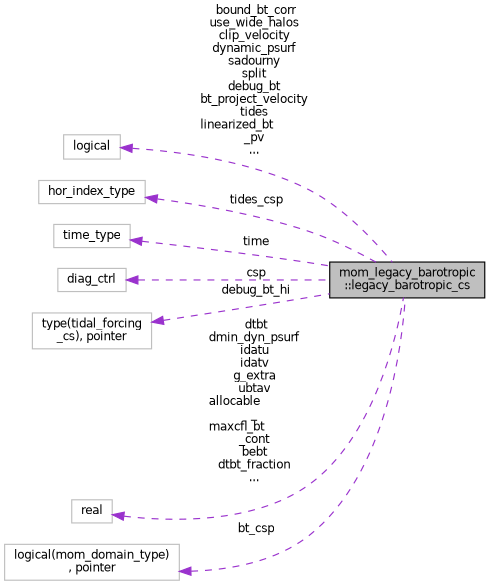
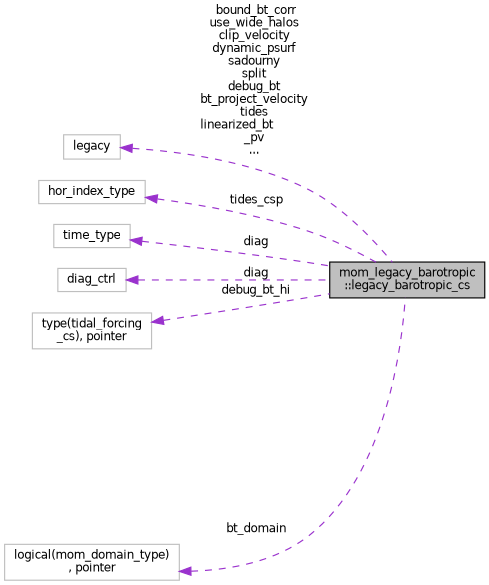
(92, 147) -> (92, 147)
(255, 242) -> (255, 242)
(255, 274) -> (255, 274)
(92, 511) -> none
(255, 529) -> (255, 529)
